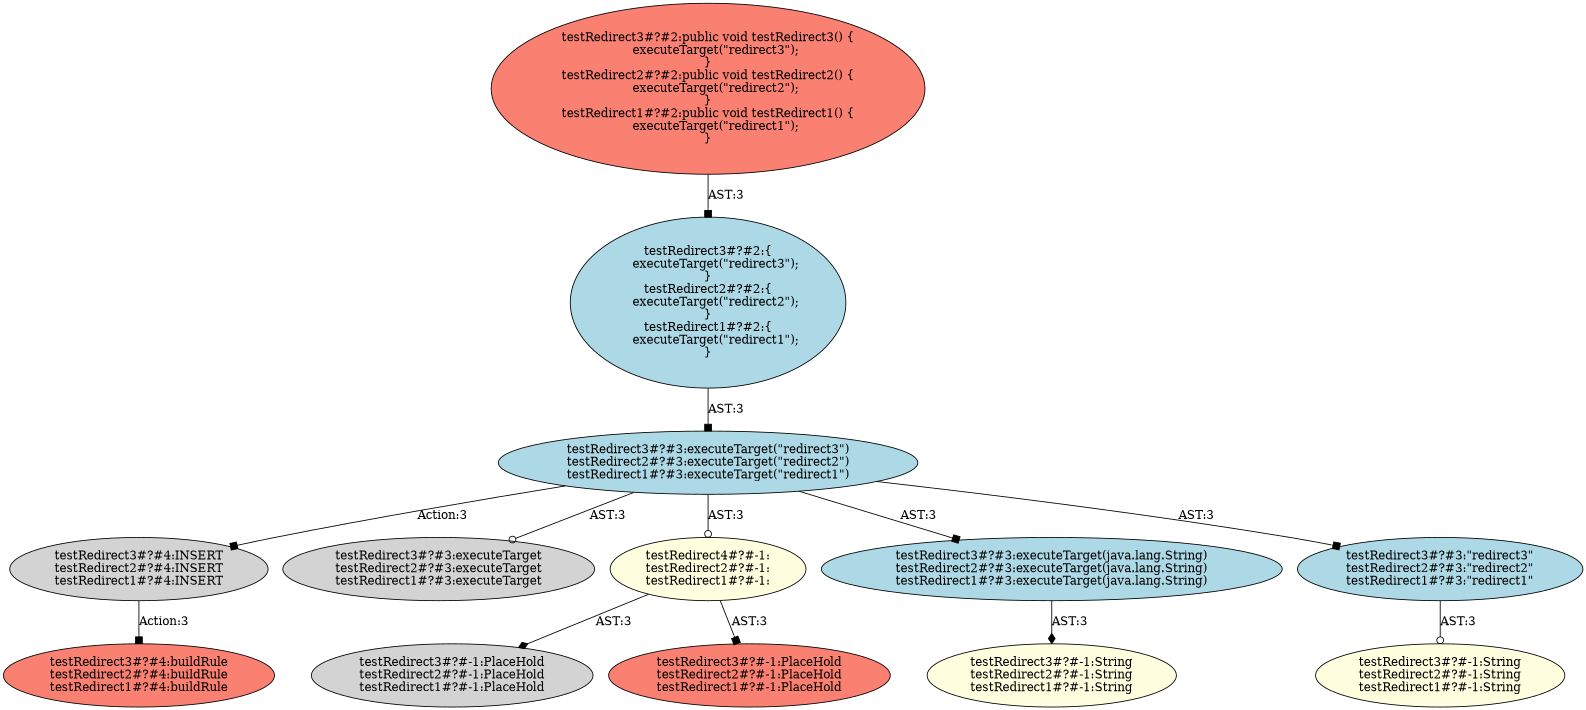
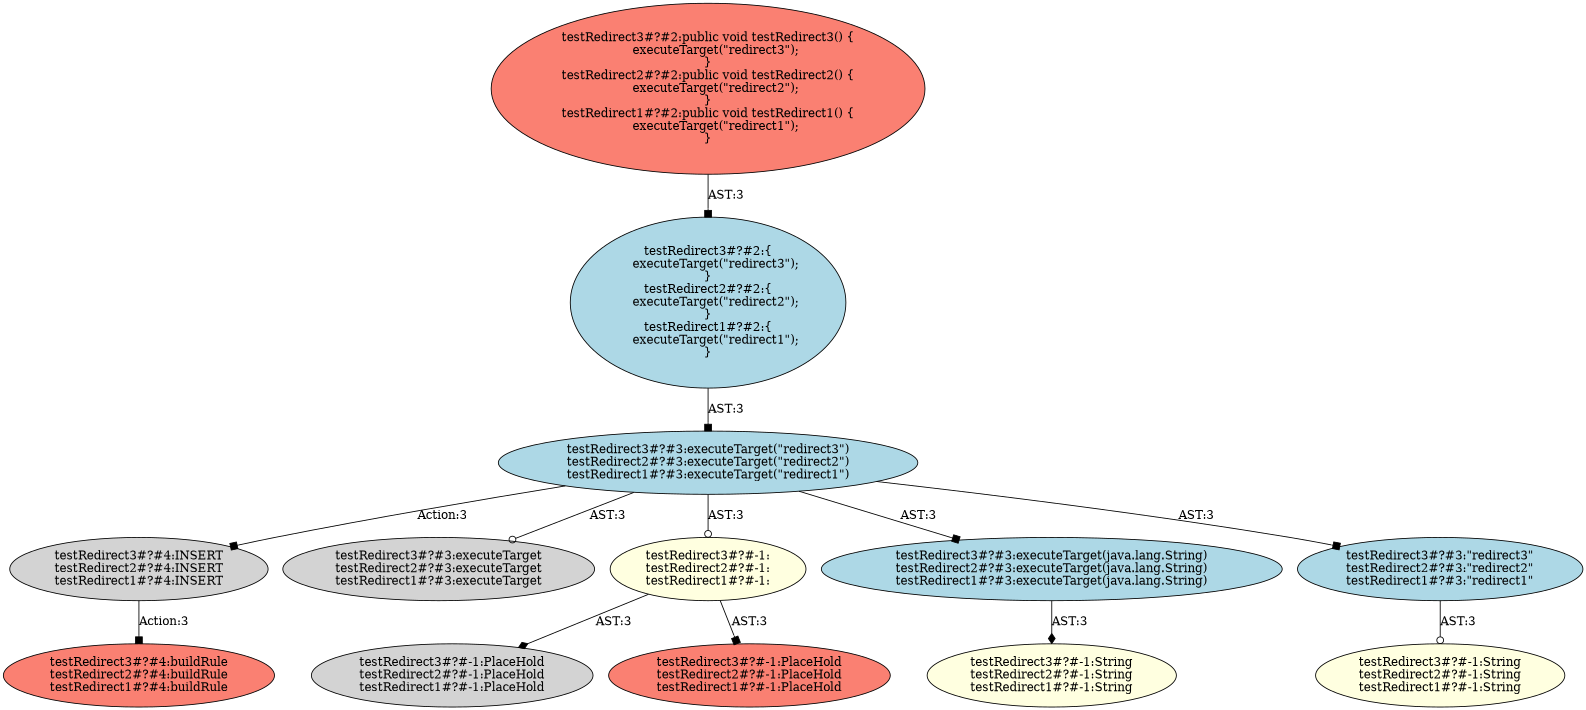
(708, 569) -> (708, 569)
